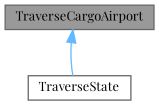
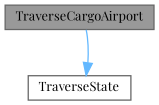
(71, 59) -> (88, 46)
